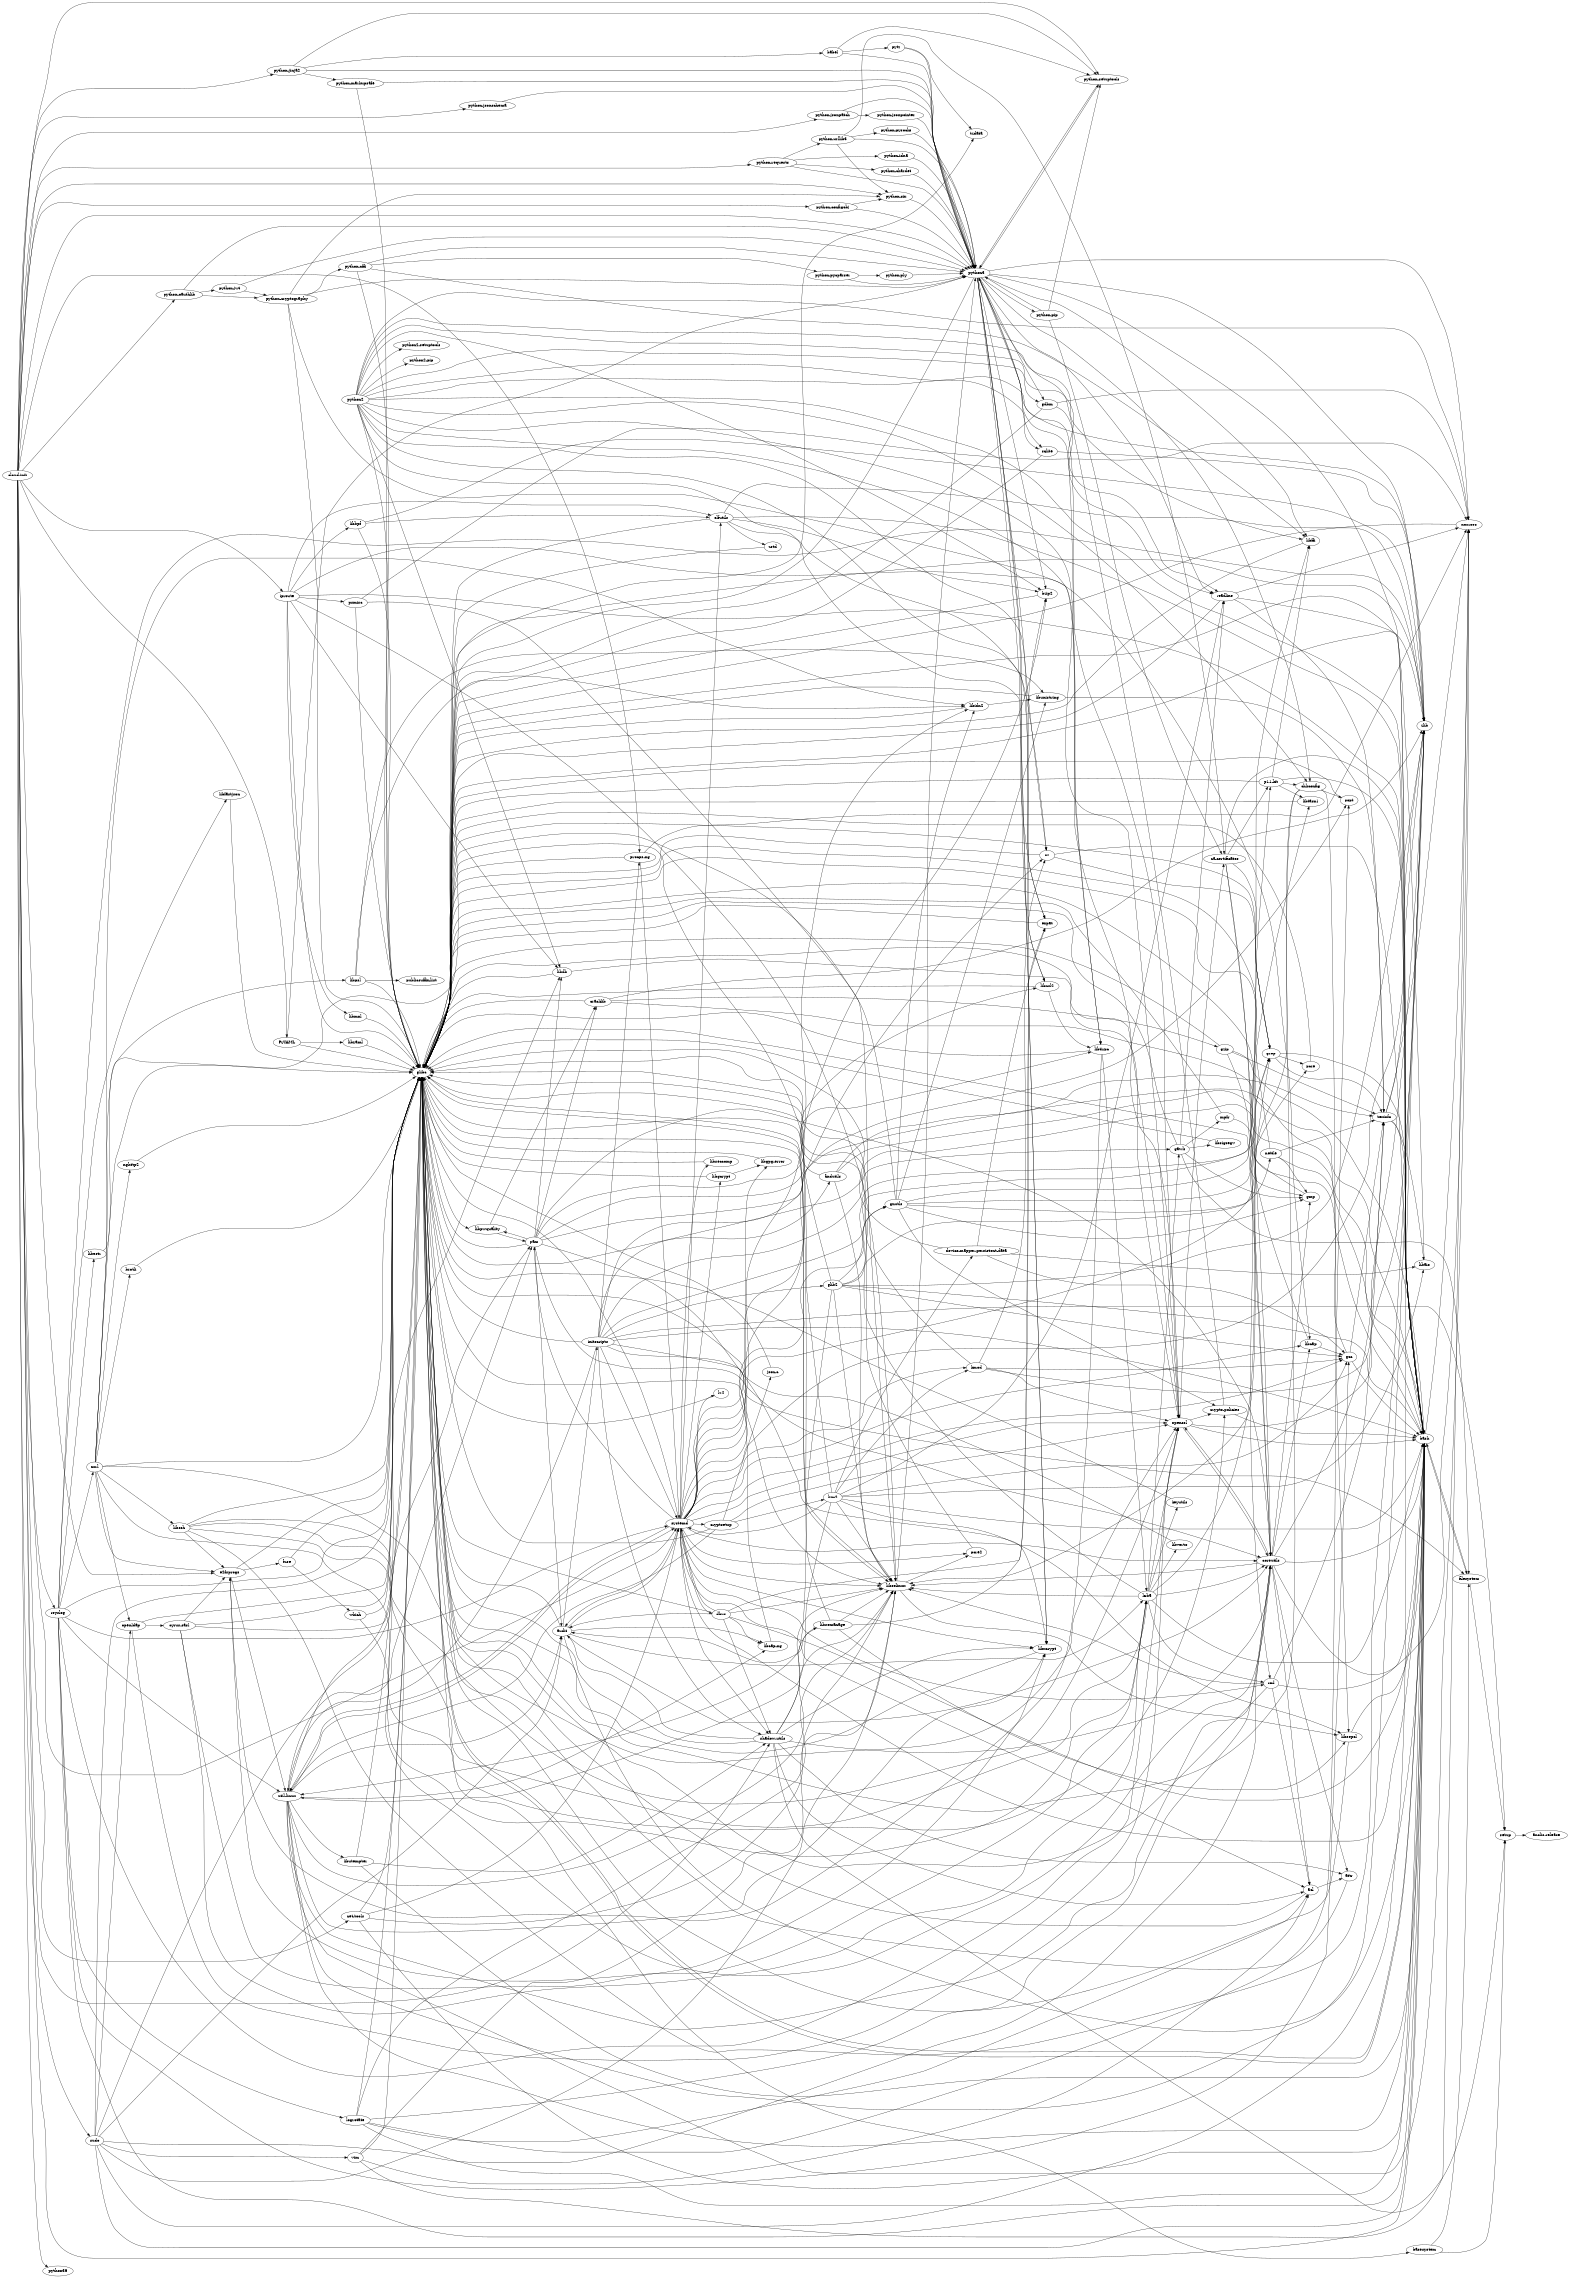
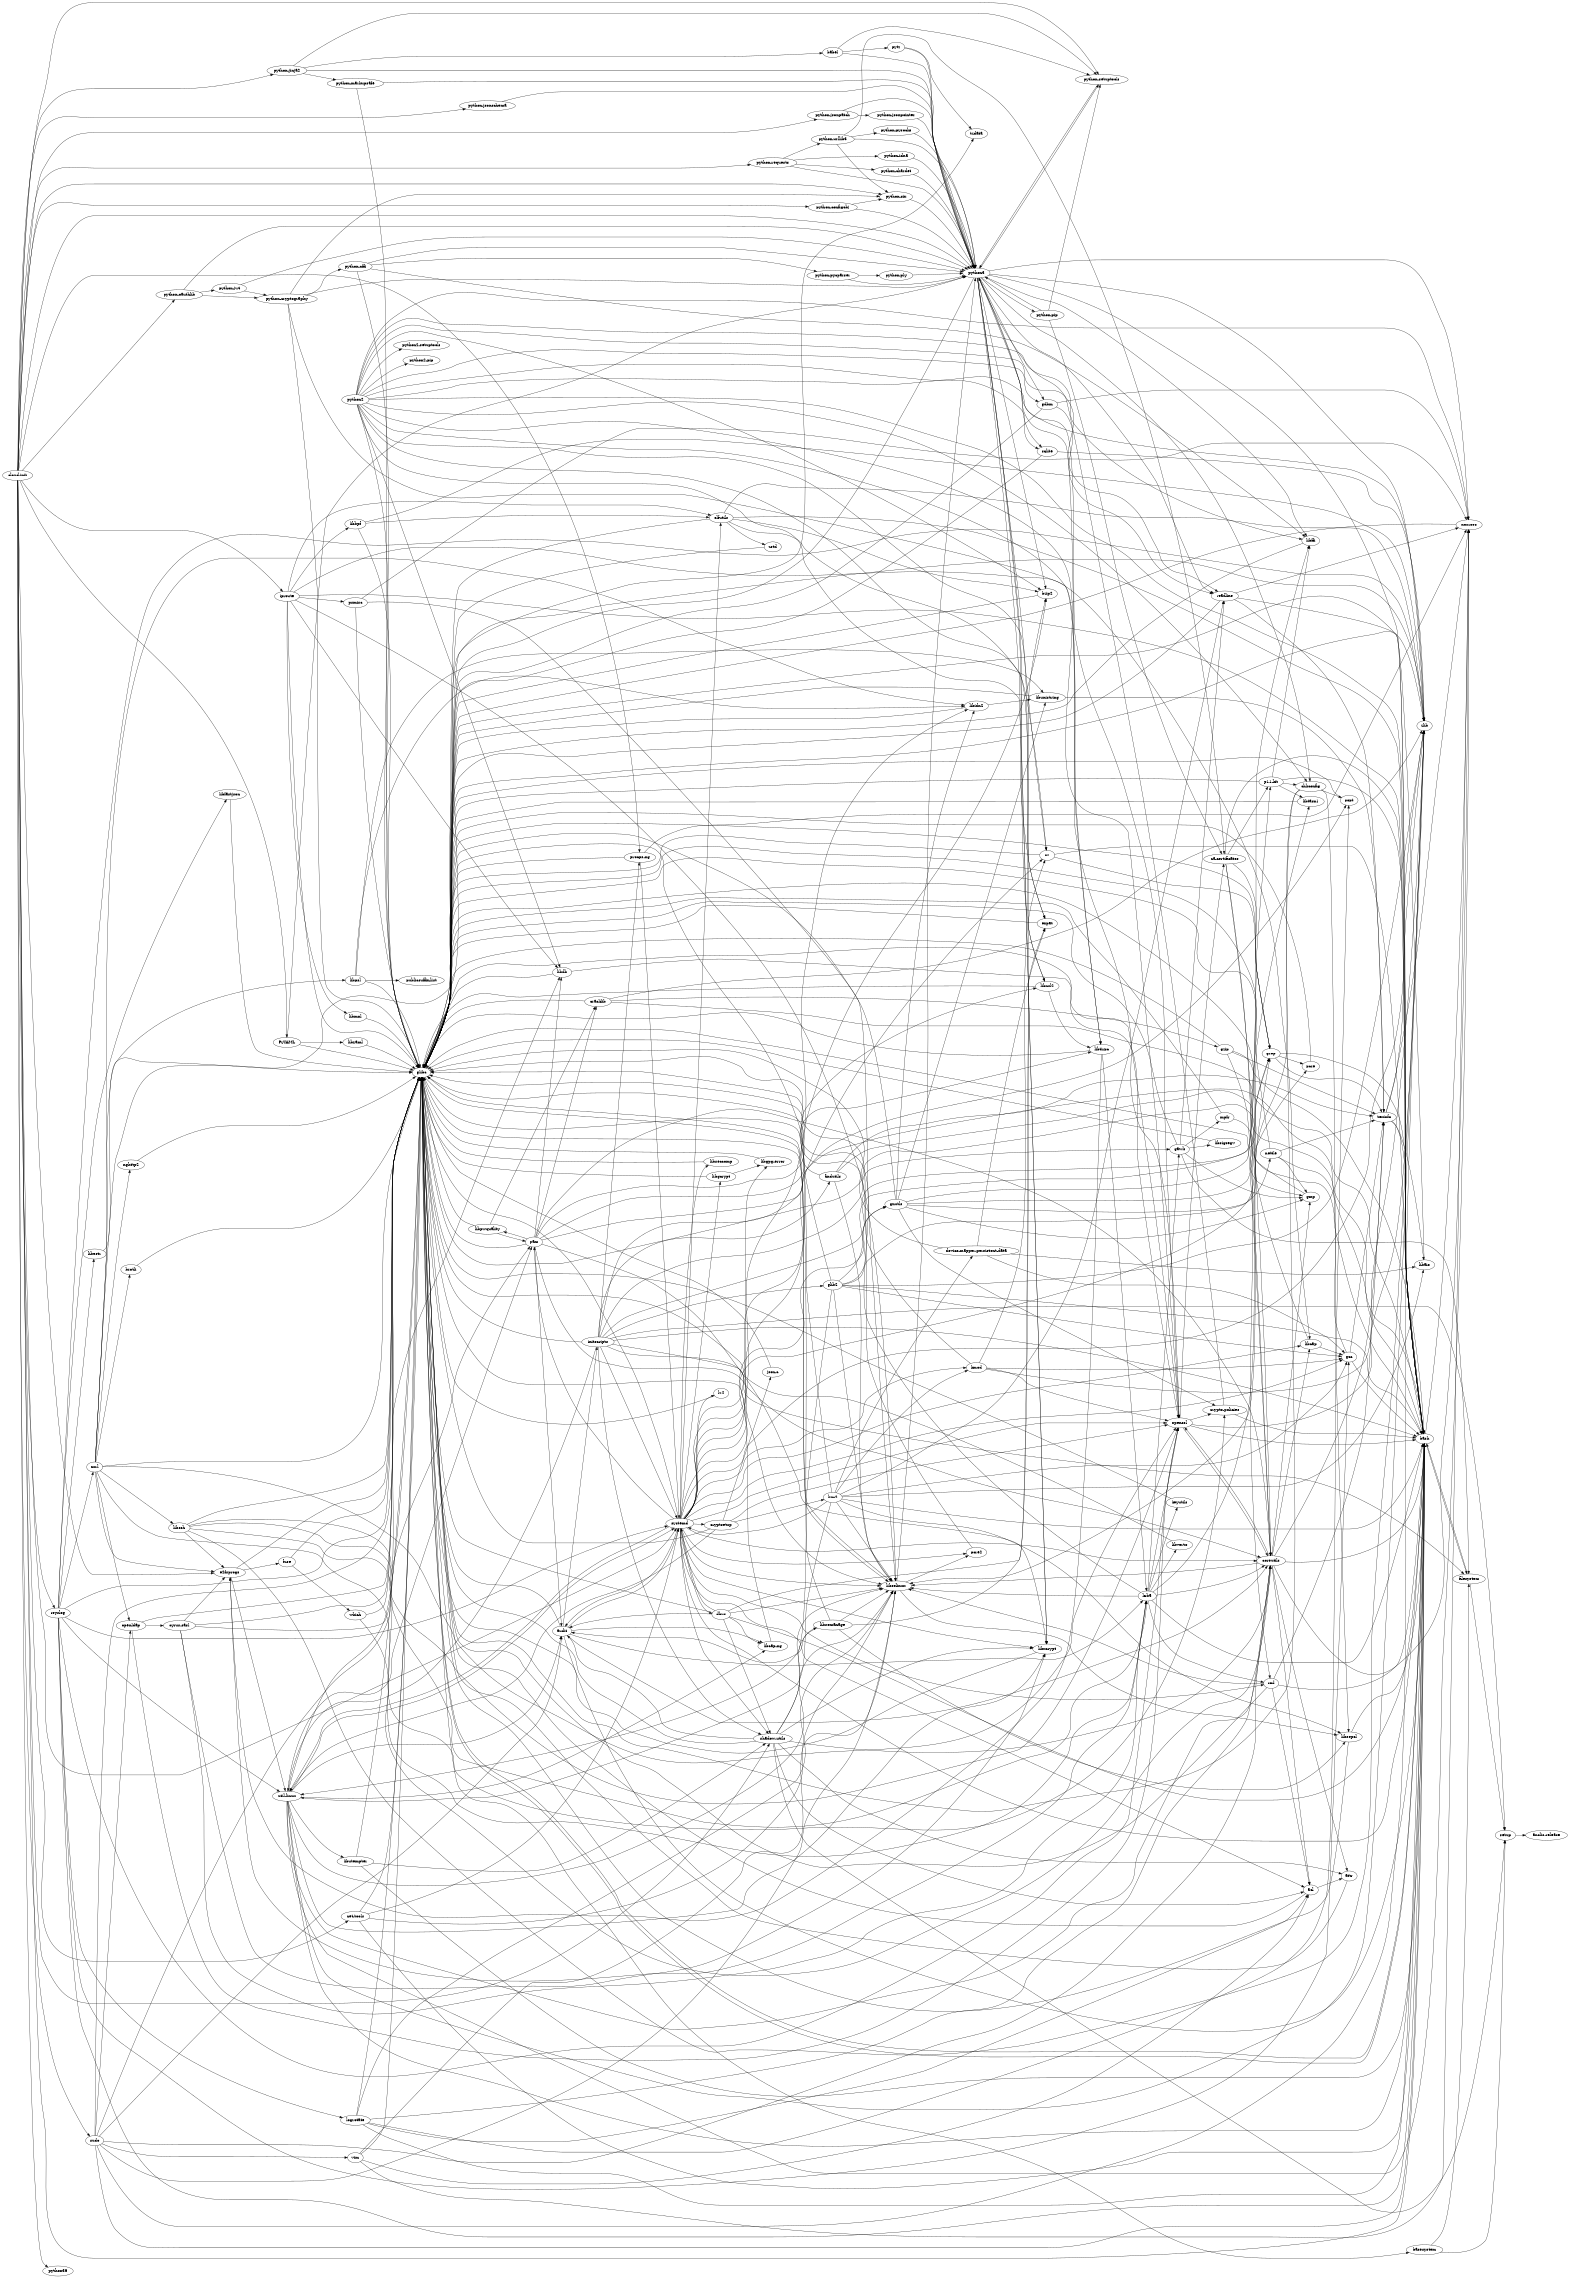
(435, 1156) -> (437, 1159)
